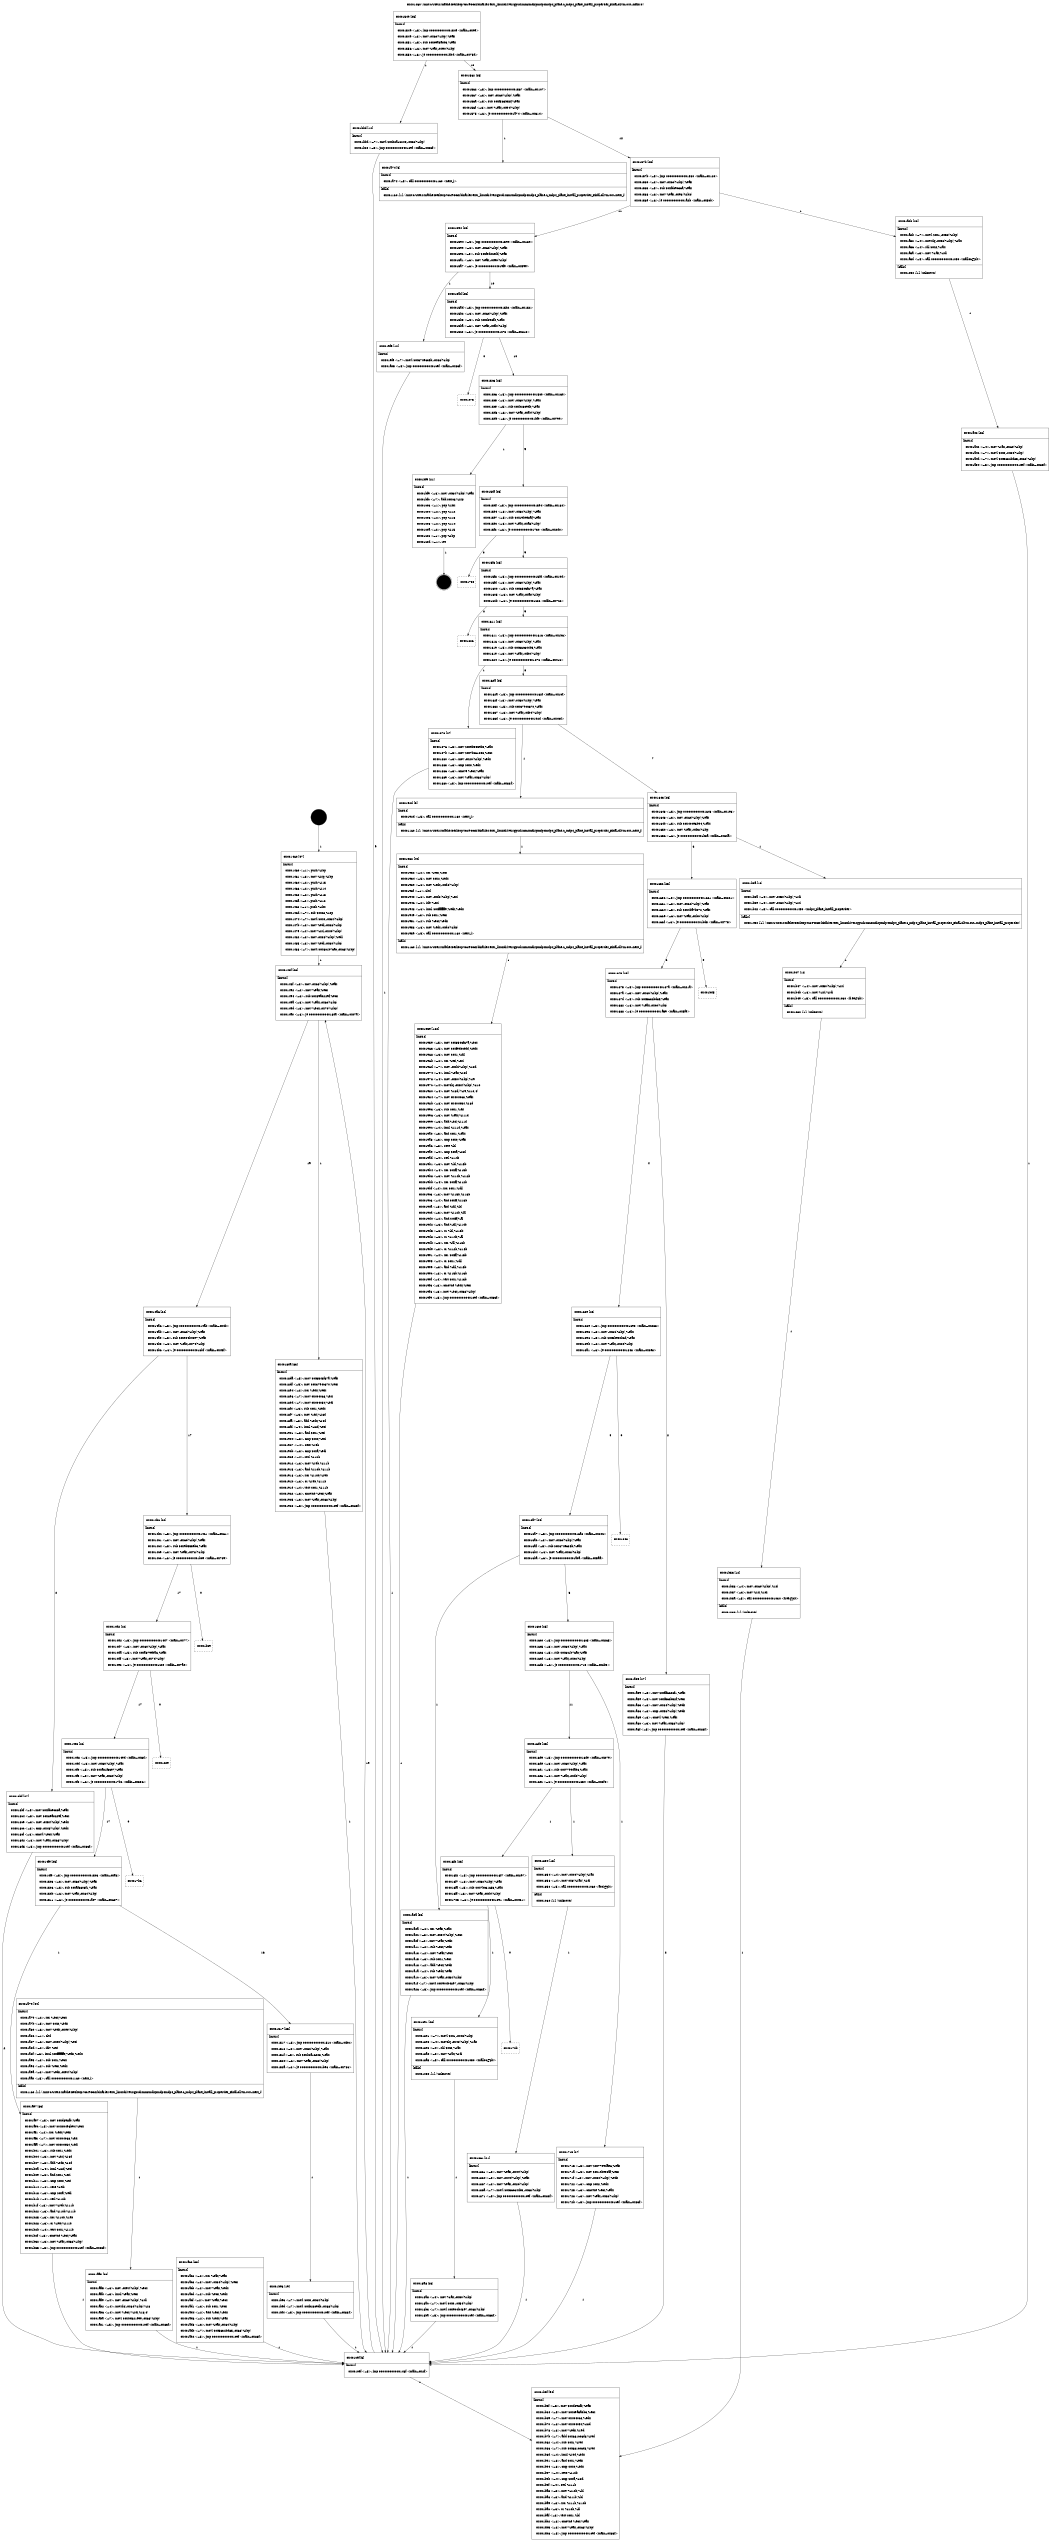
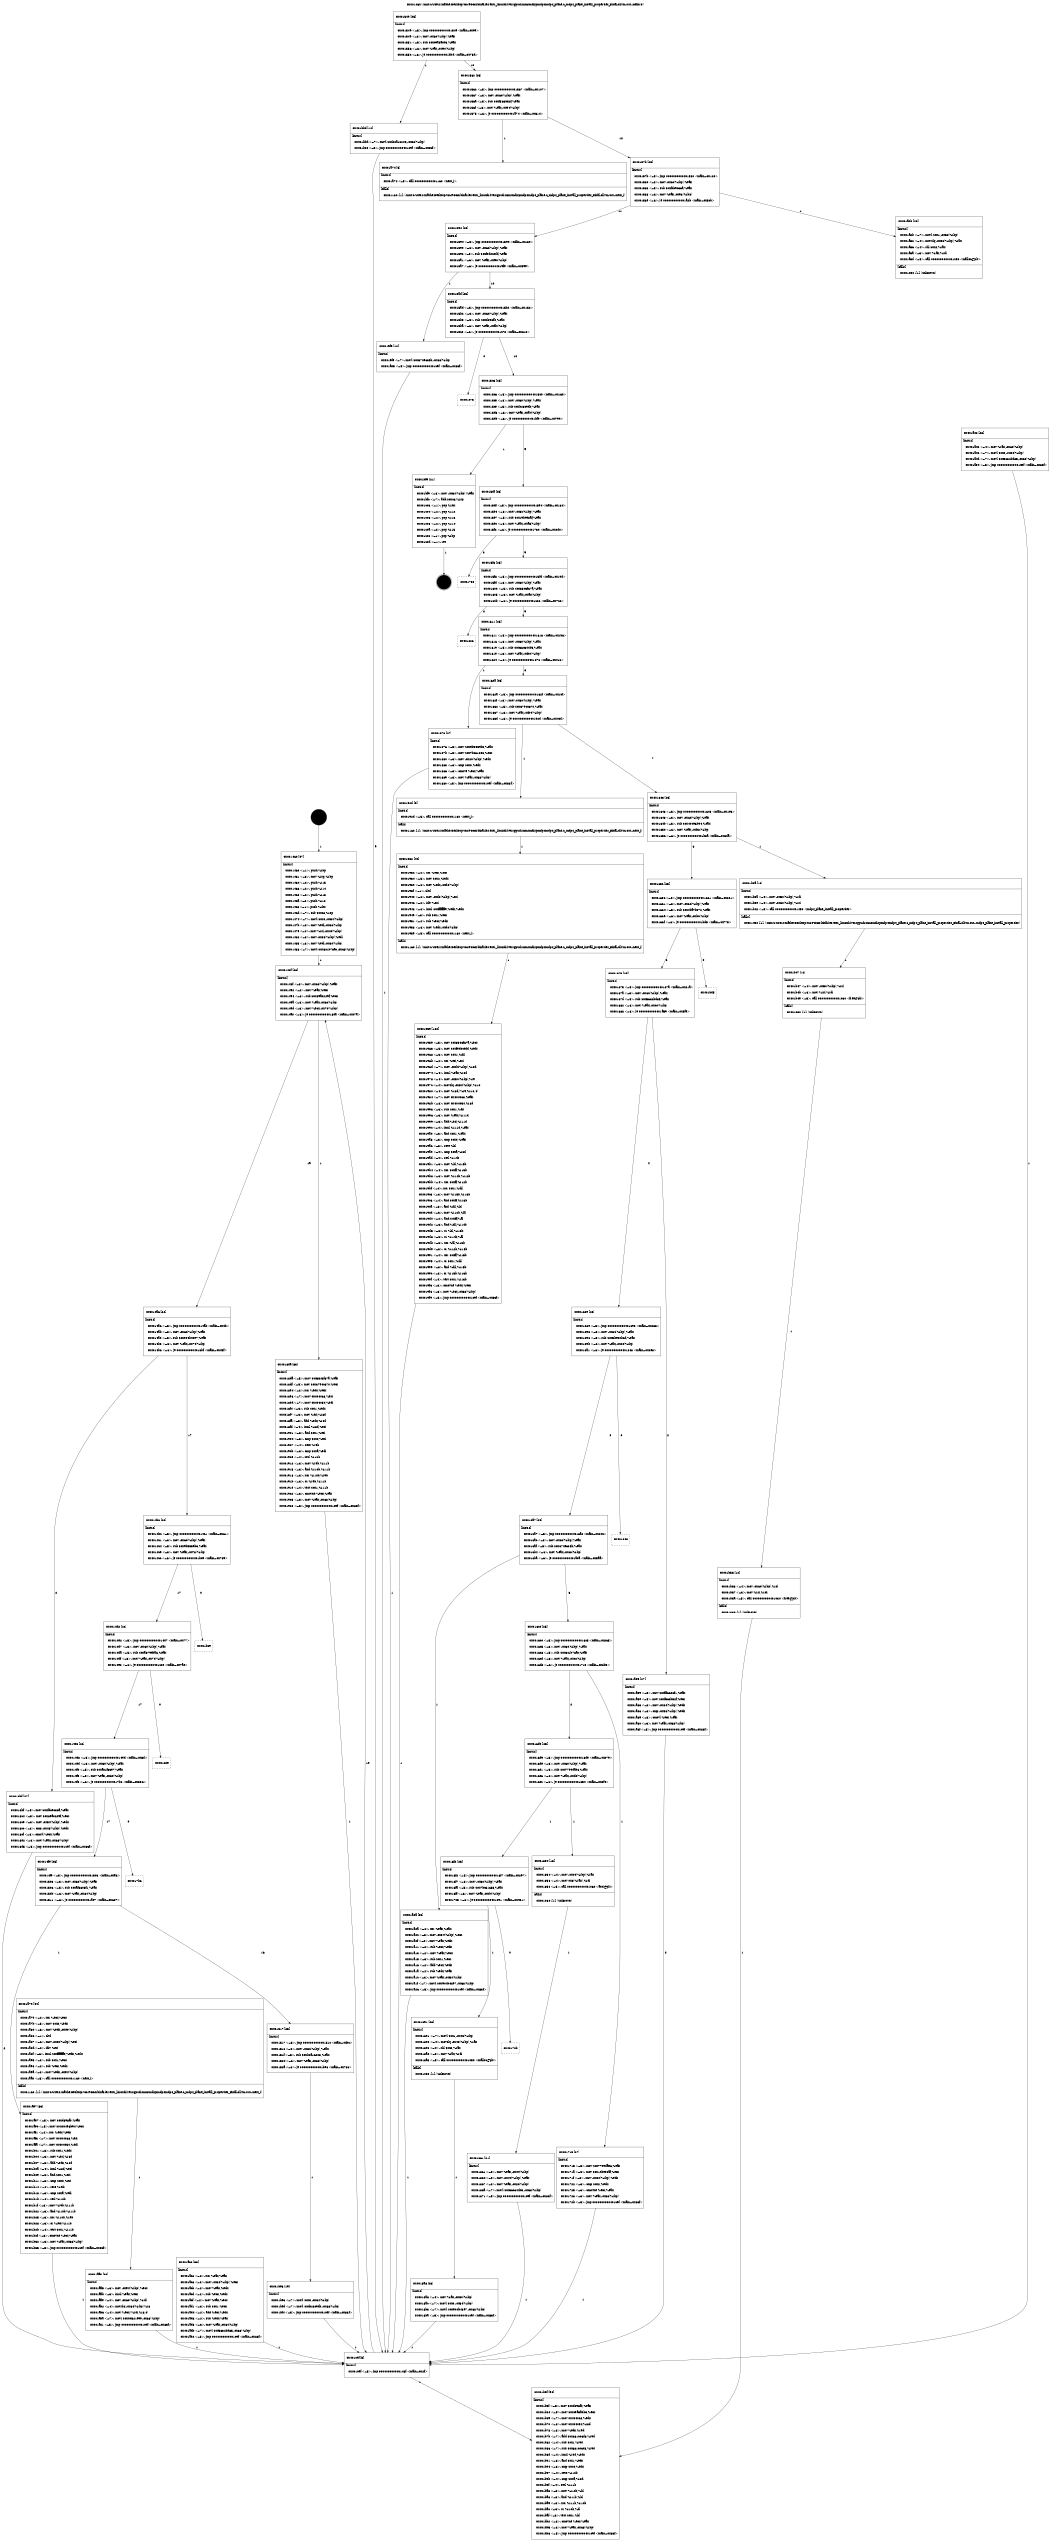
(973, 352) -> none
(571, 1705) -> (571, 1705)
